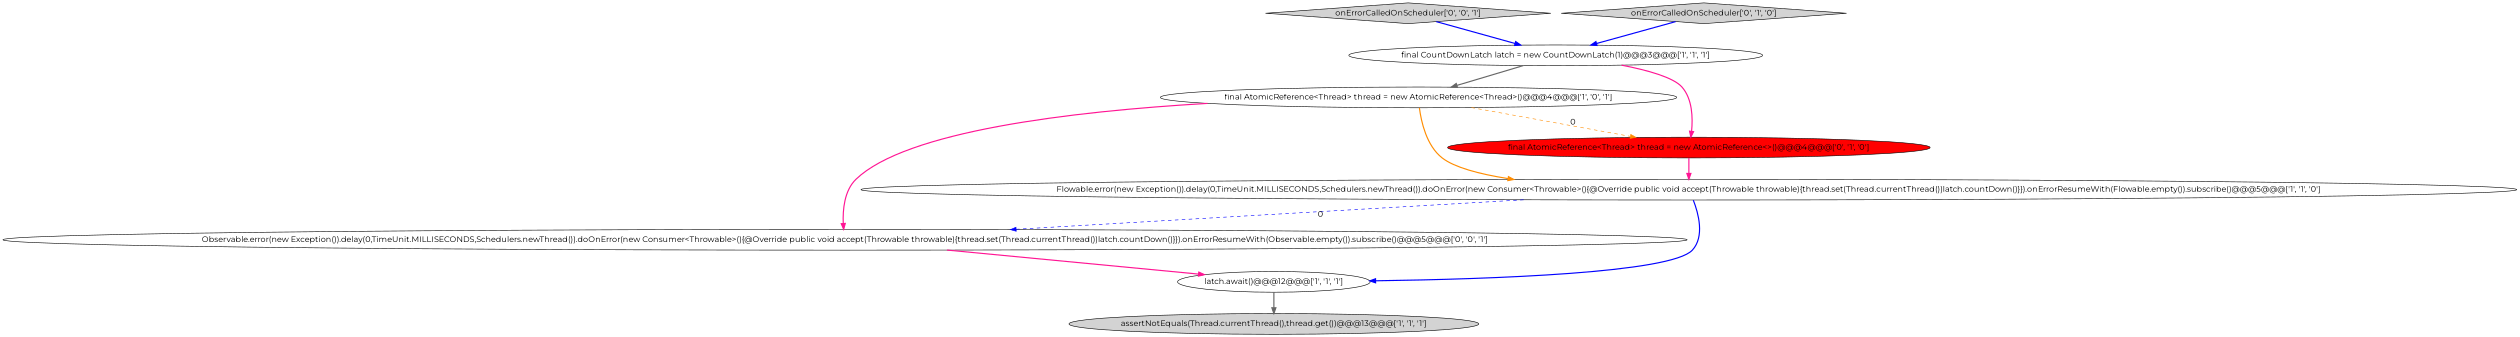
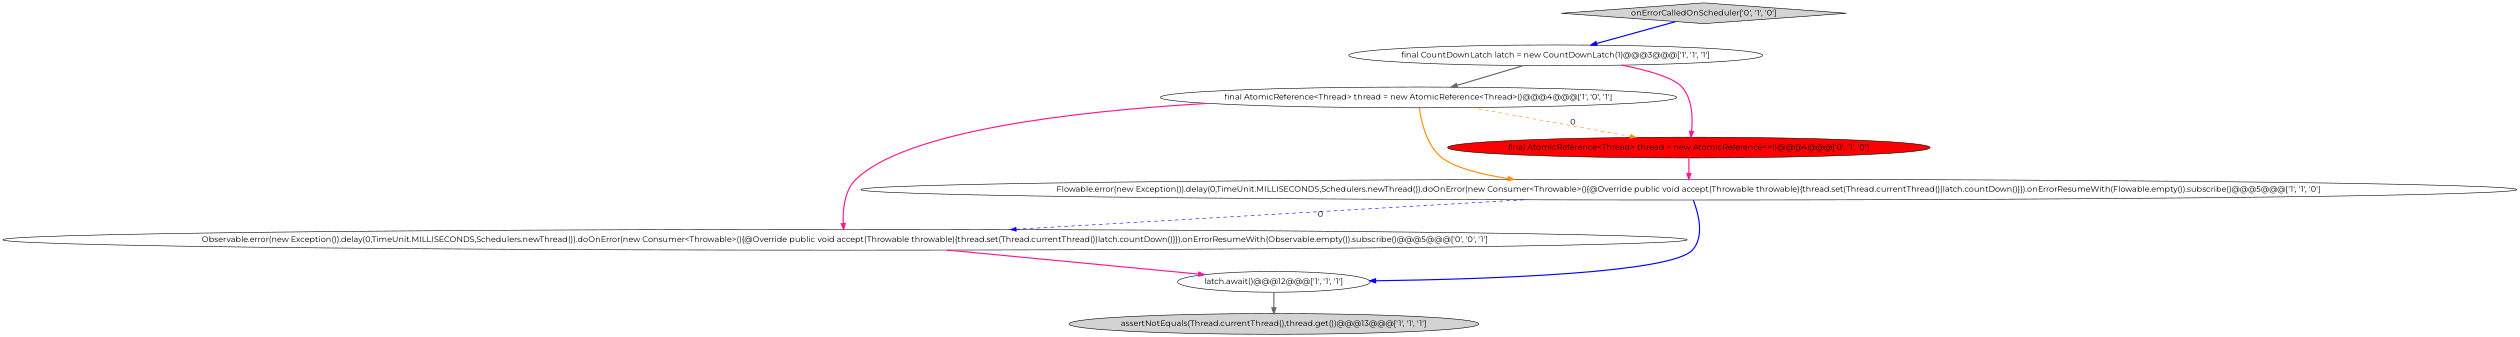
(1408, 13) -> none
